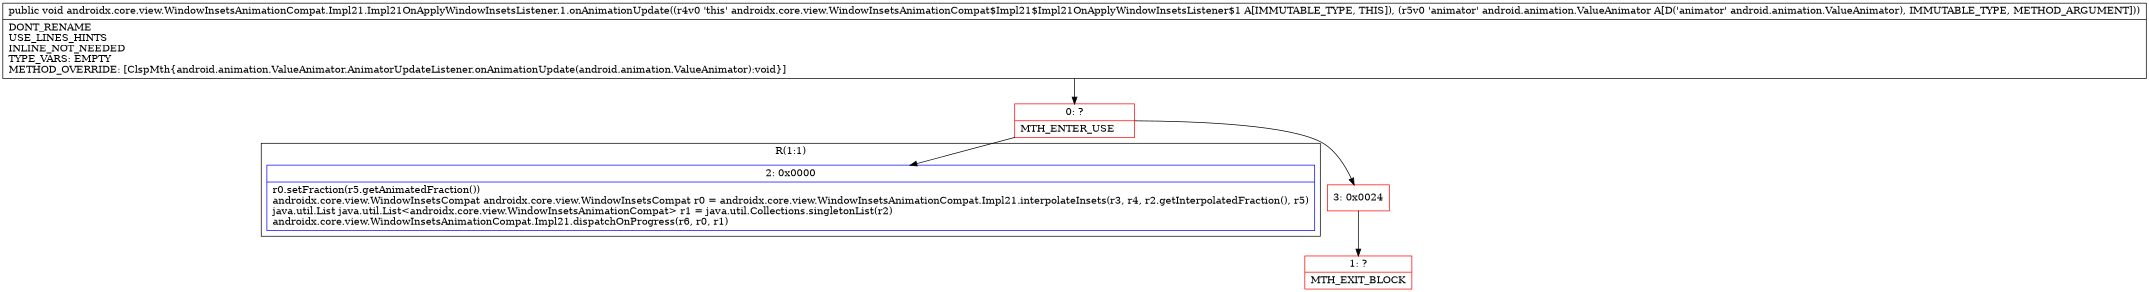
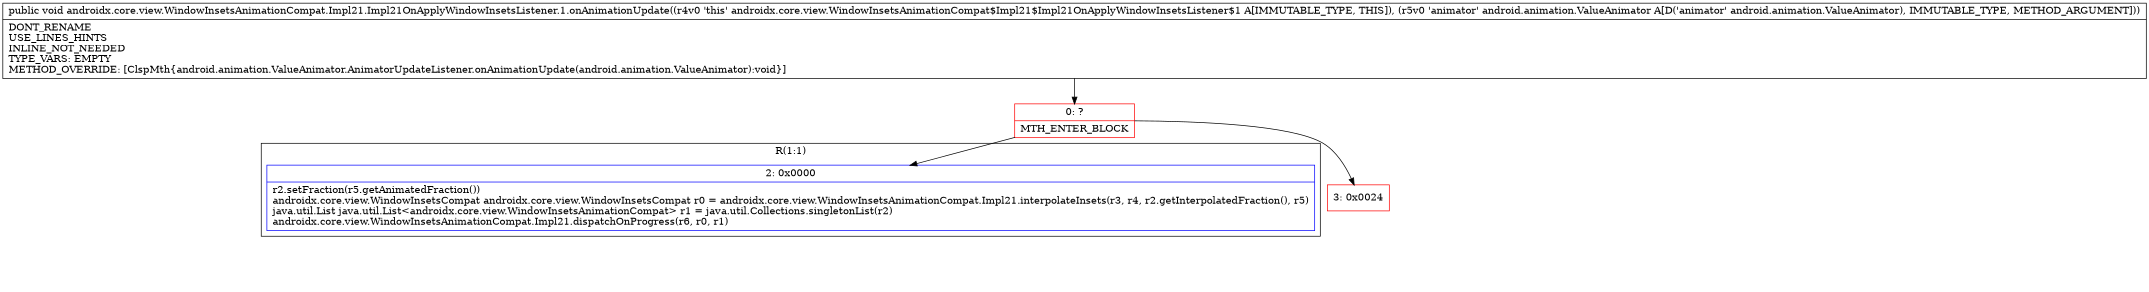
(1068, 129) -> (1075, 129)
(376, 190) -> (376, 190)
(1358, 273) -> none
